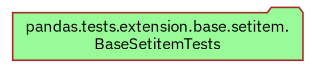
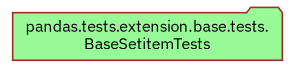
(158, 36) -> (148, 36)
